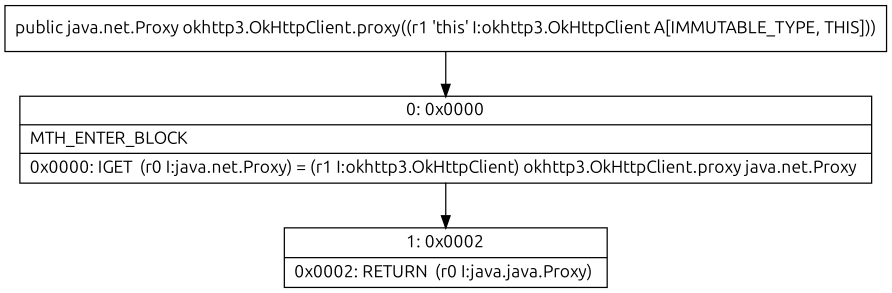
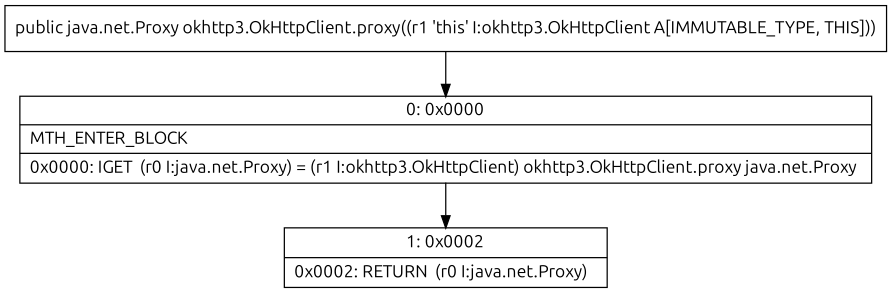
(446, 272) -> (443, 272)
